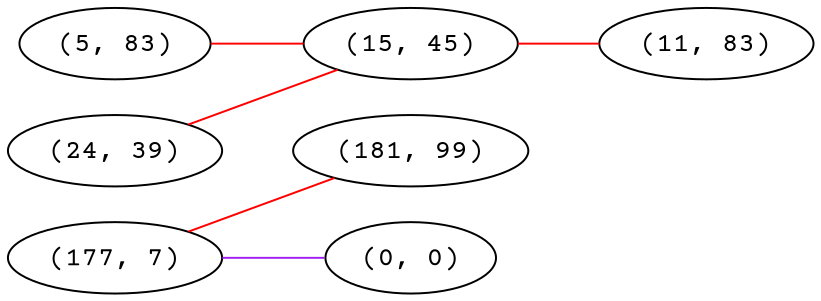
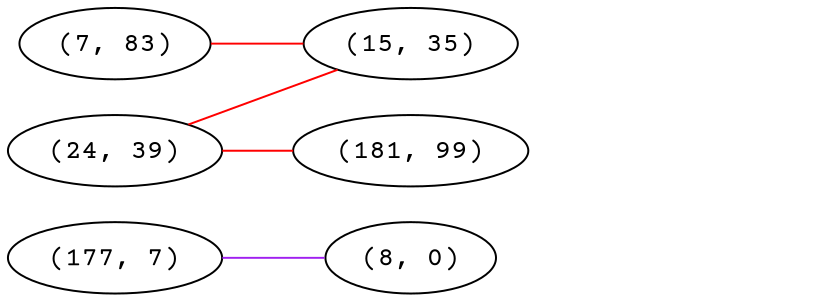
(115, 44) -> (115, 44)
(411, 44) -> (411, 44)
(706, 44) -> none
(261, 205) -> (258, 151)
(411, 258) -> (411, 258)
